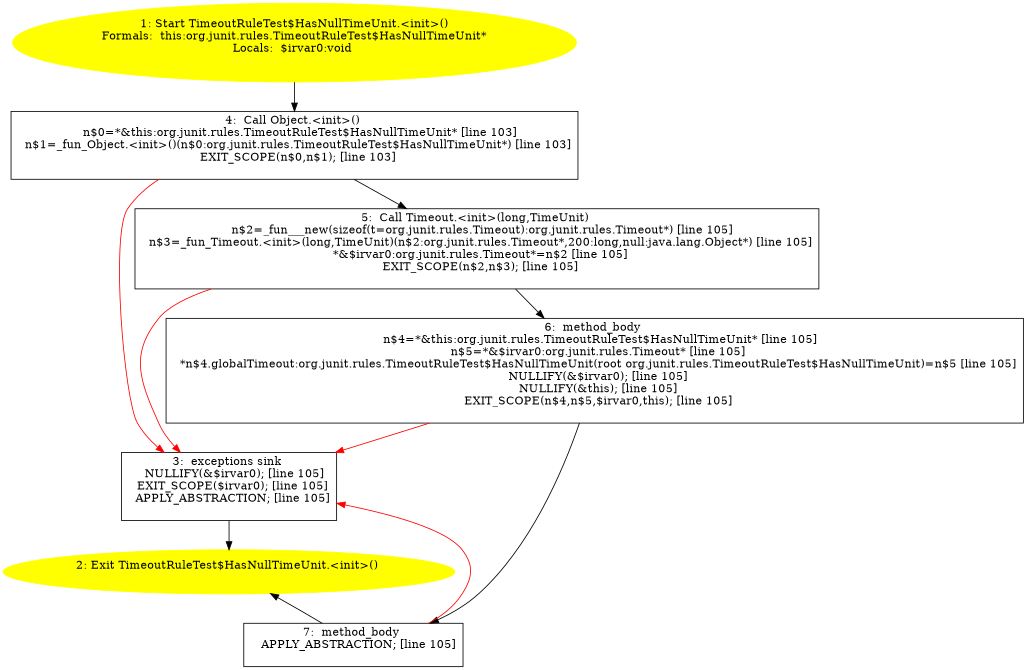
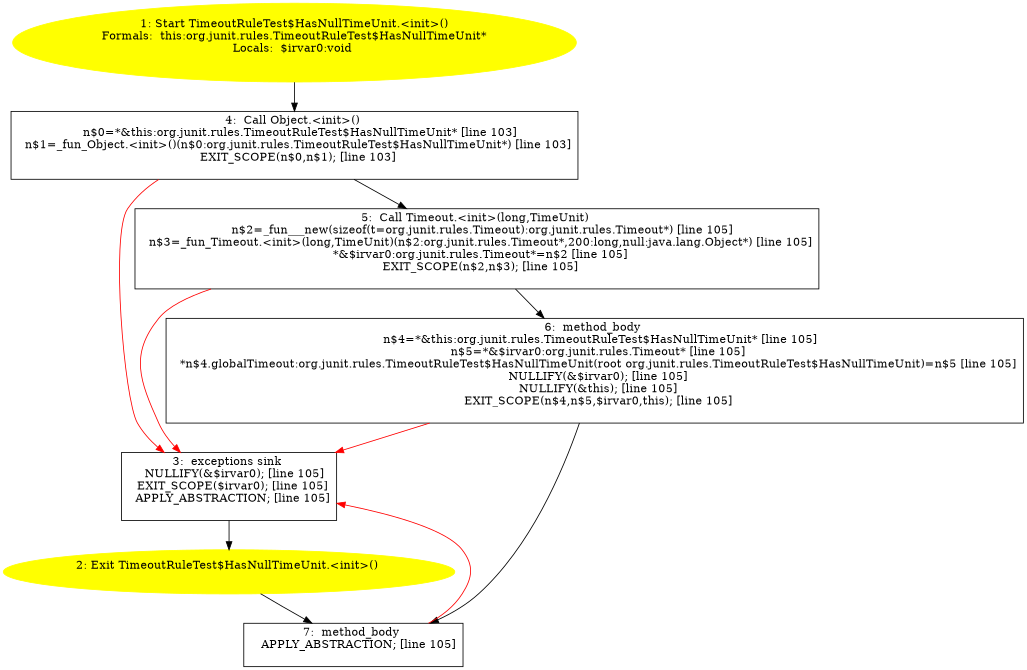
(300, 610) -> (283, 607)
